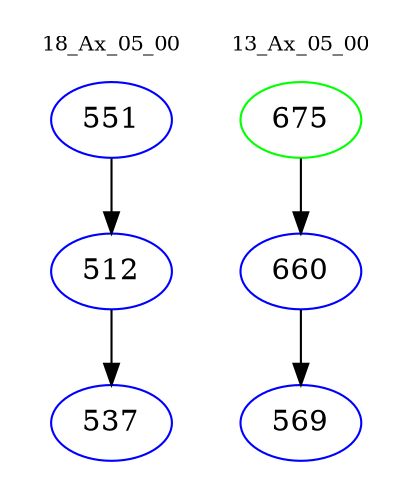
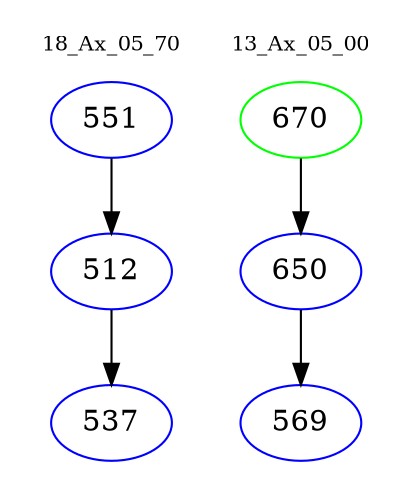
(112, 45) -> (112, 45)
(301, 120) -> (301, 120)
(301, 271) -> (301, 271)
